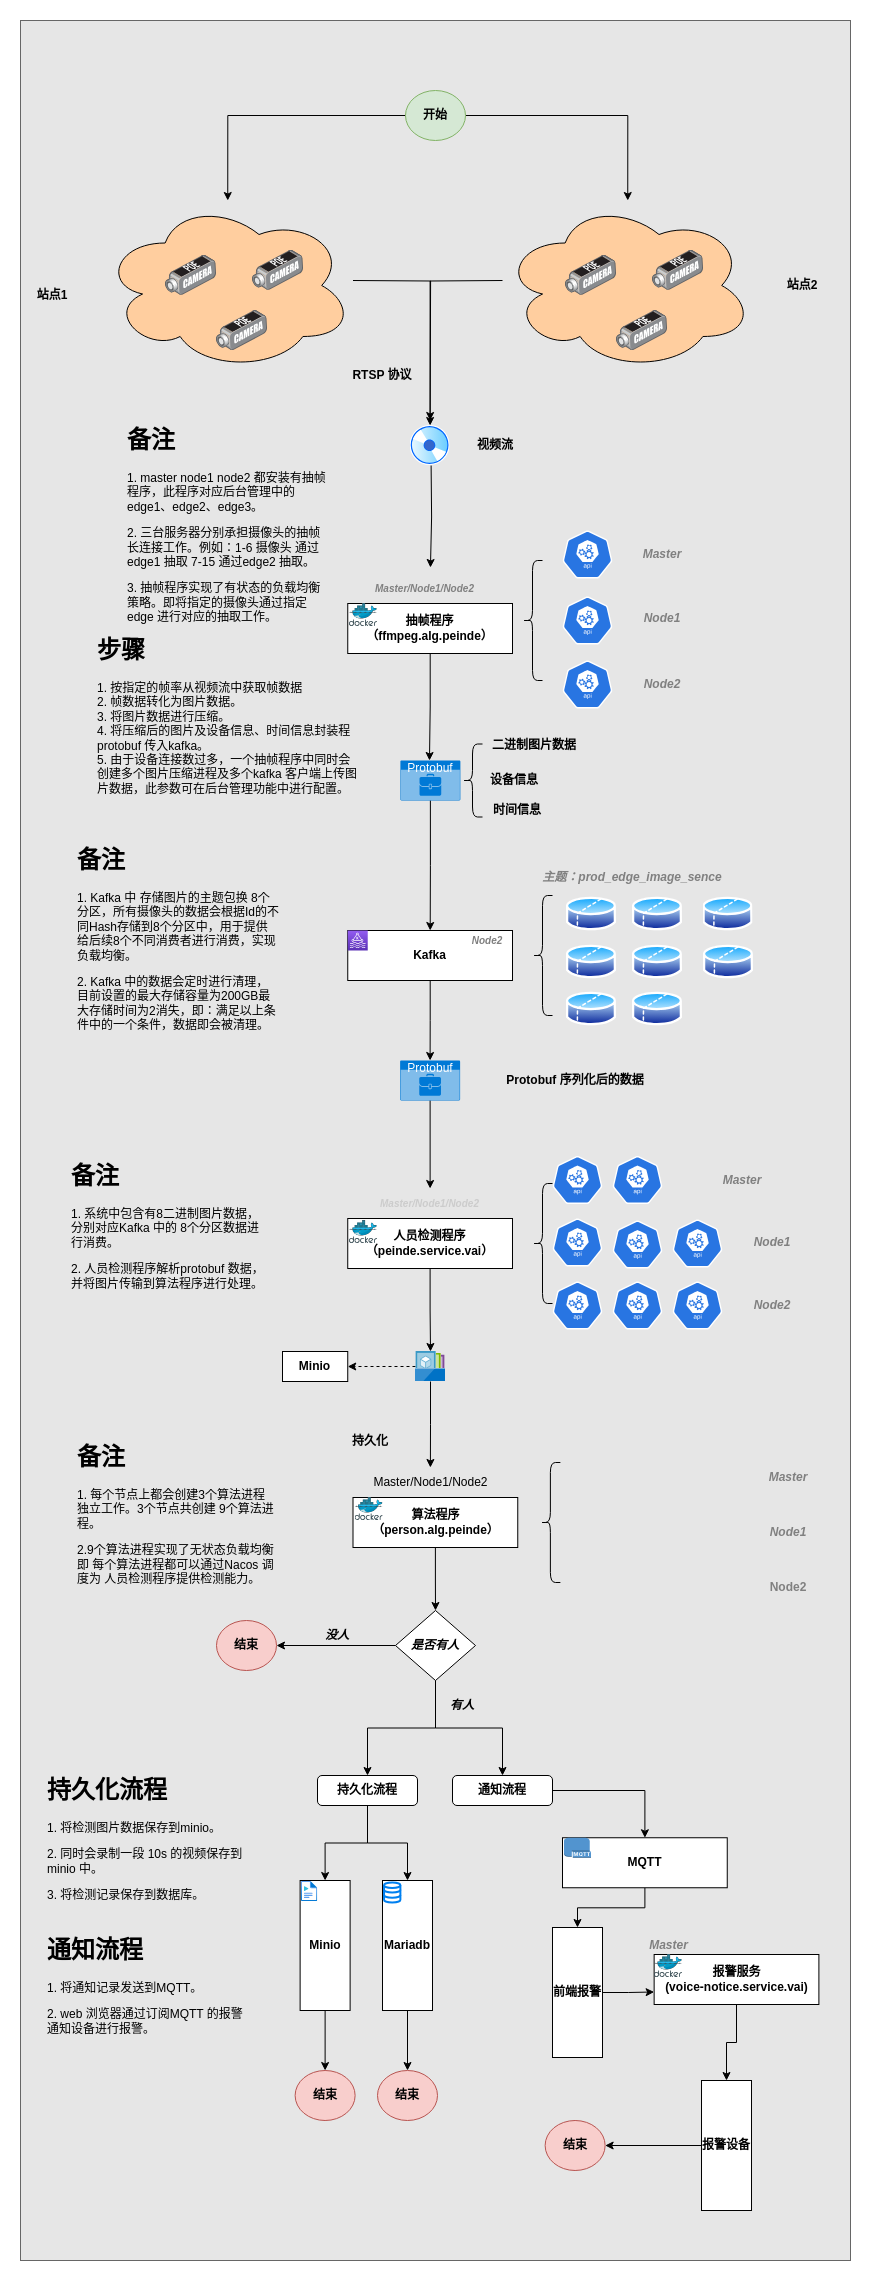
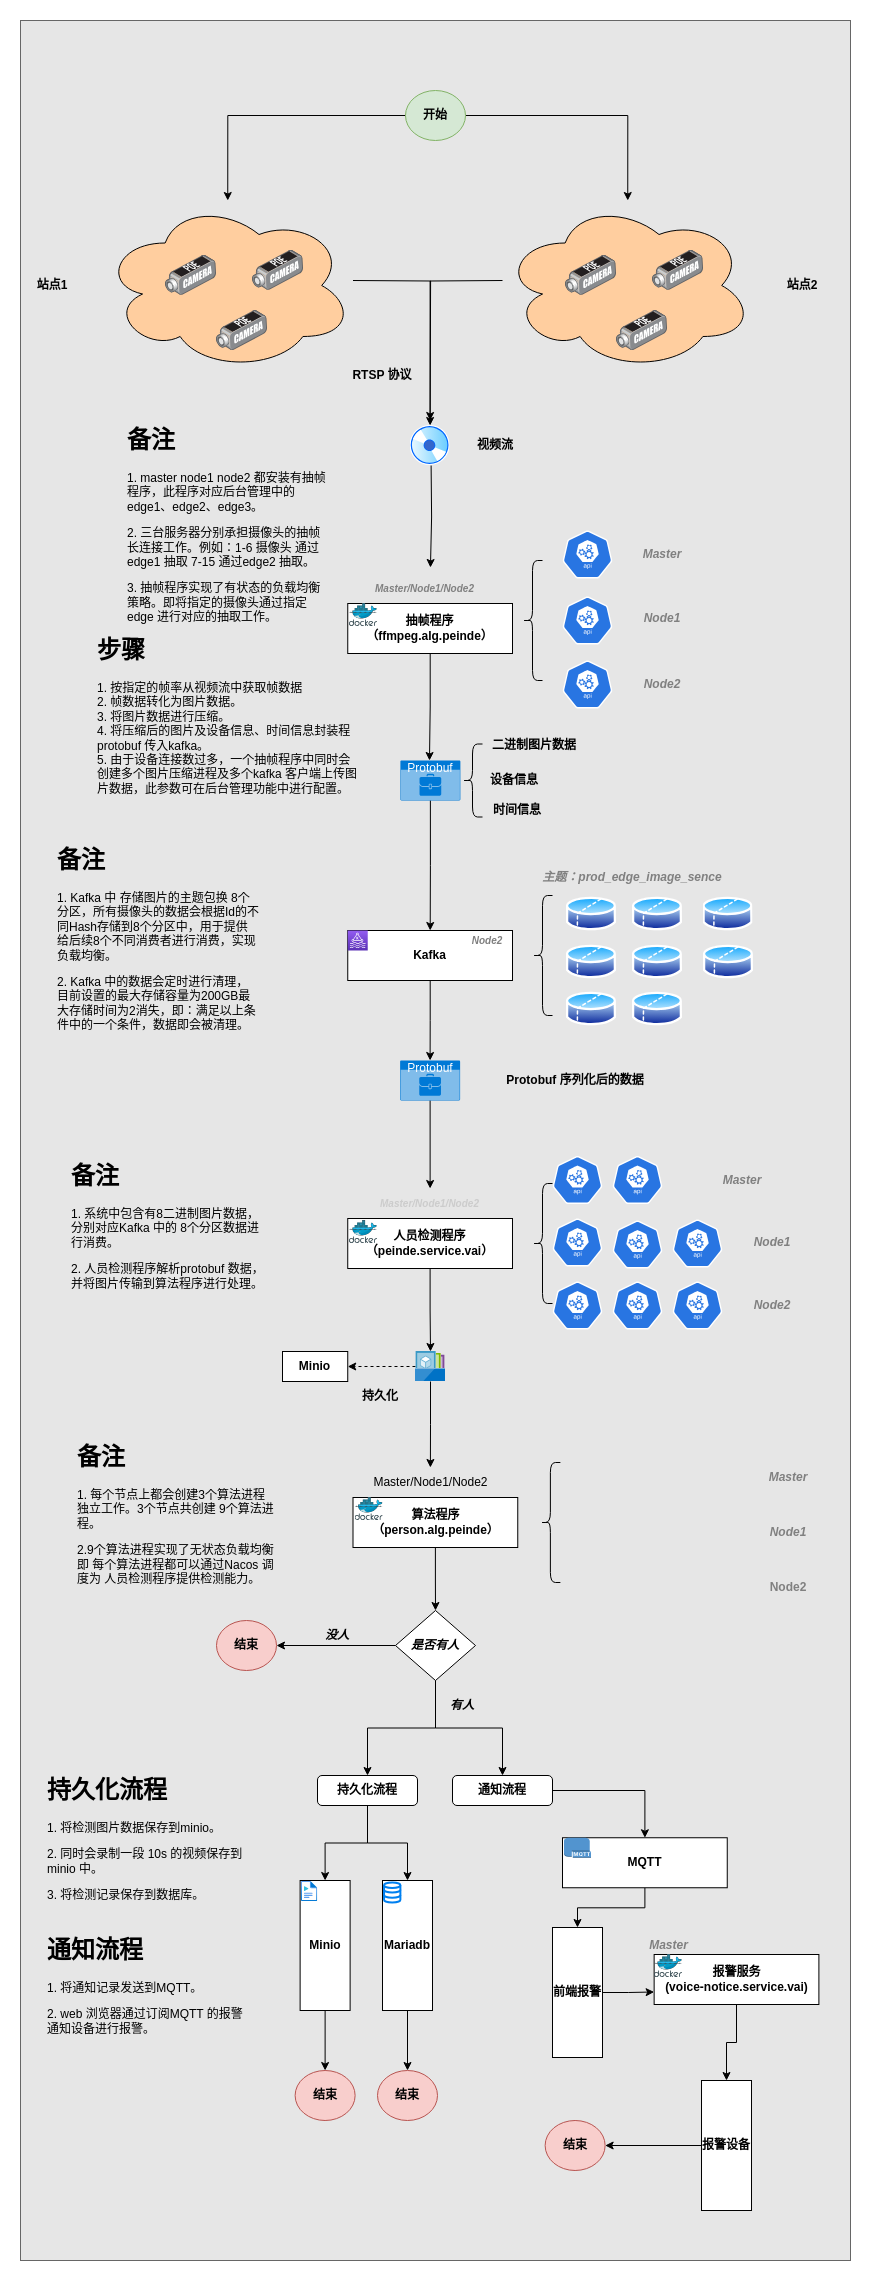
(53, 296) -> (53, 286)
(178, 956) -> (158, 956)
(370, 1442) -> (380, 1397)
